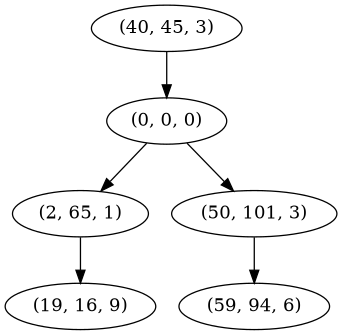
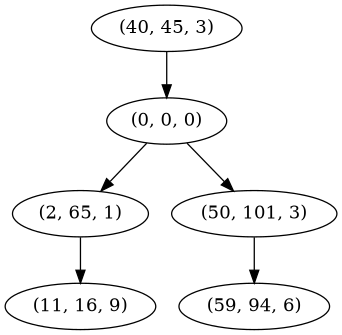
(80, 306) -> (80, 306)
